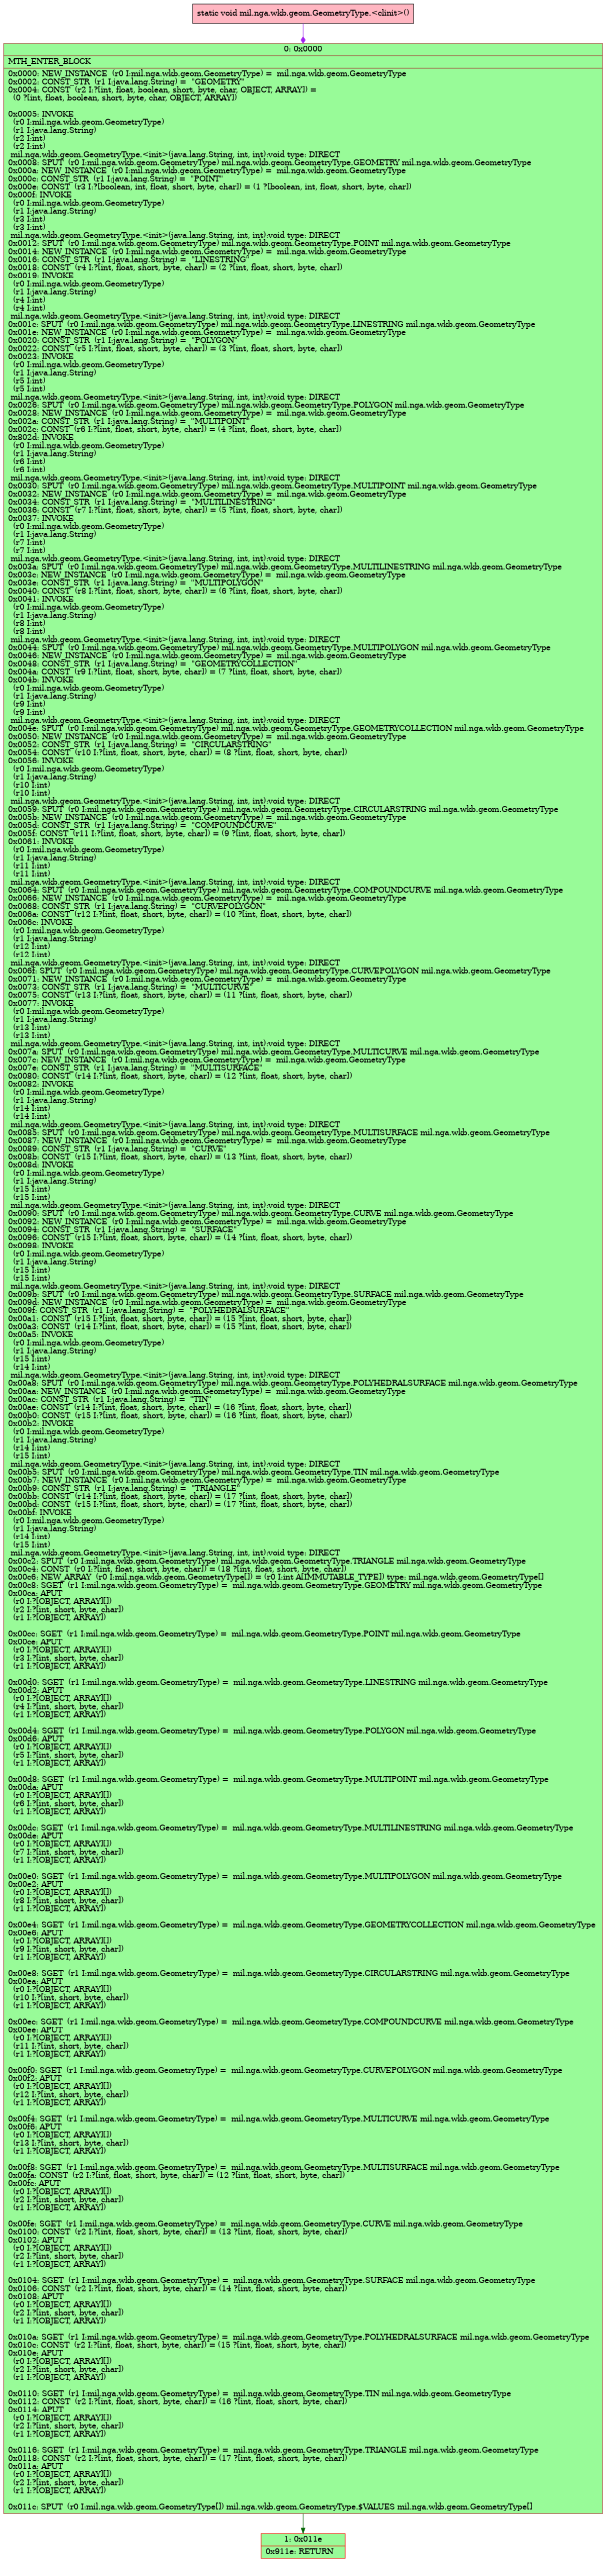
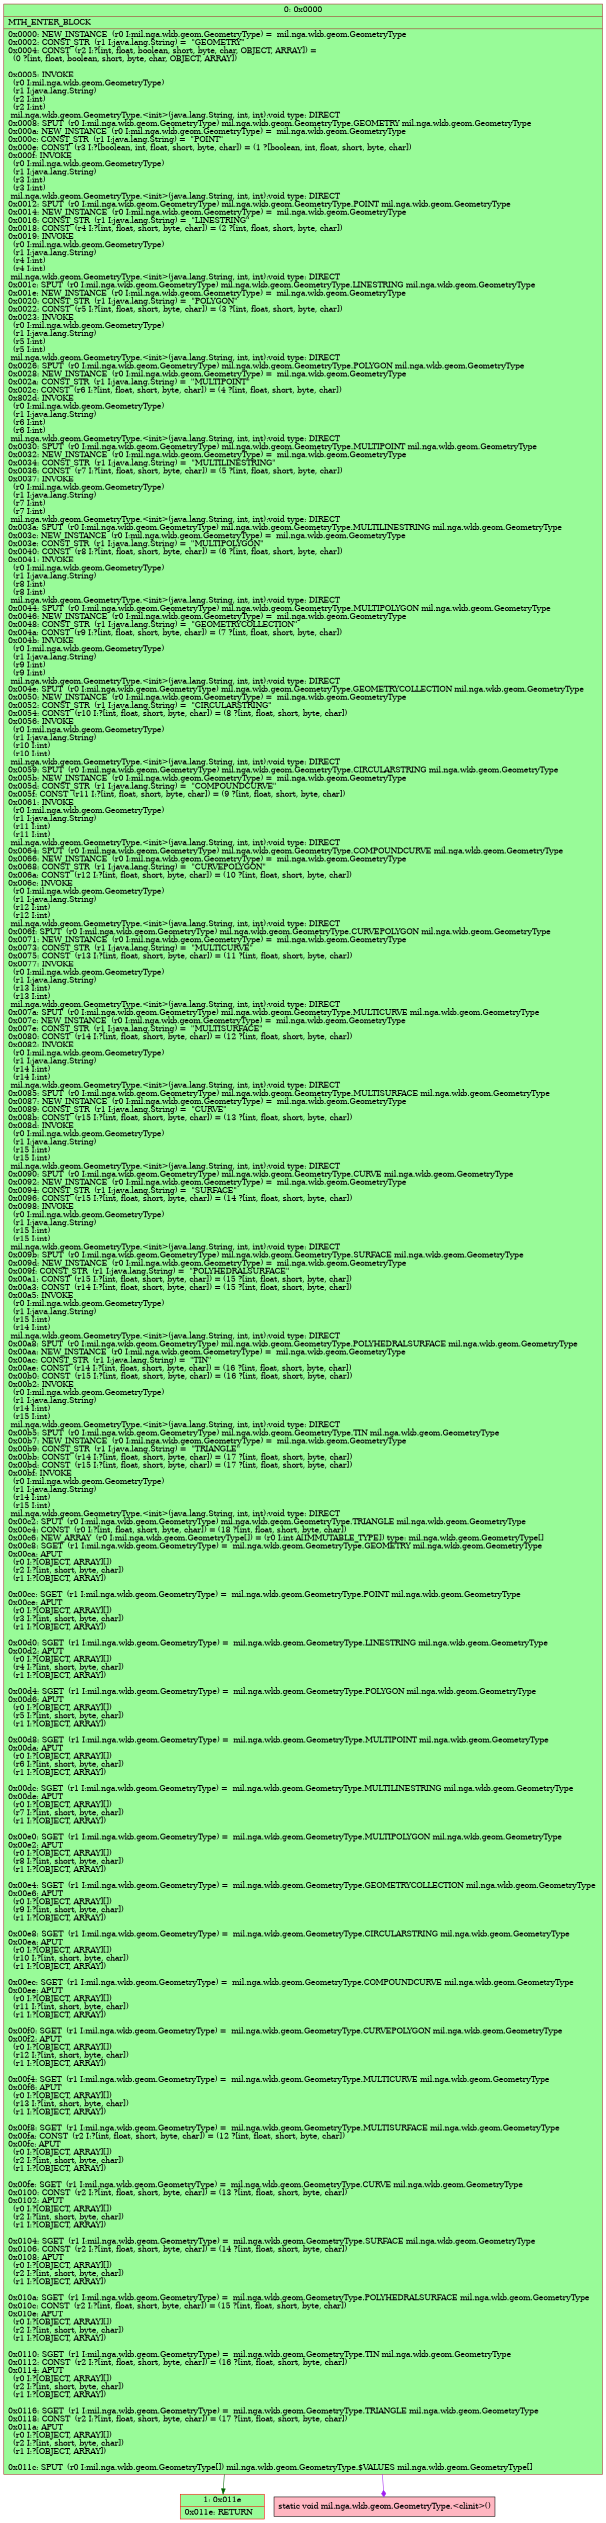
(303, 30) -> (383, 2482)
(303, 2552) -> (222, 2513)
